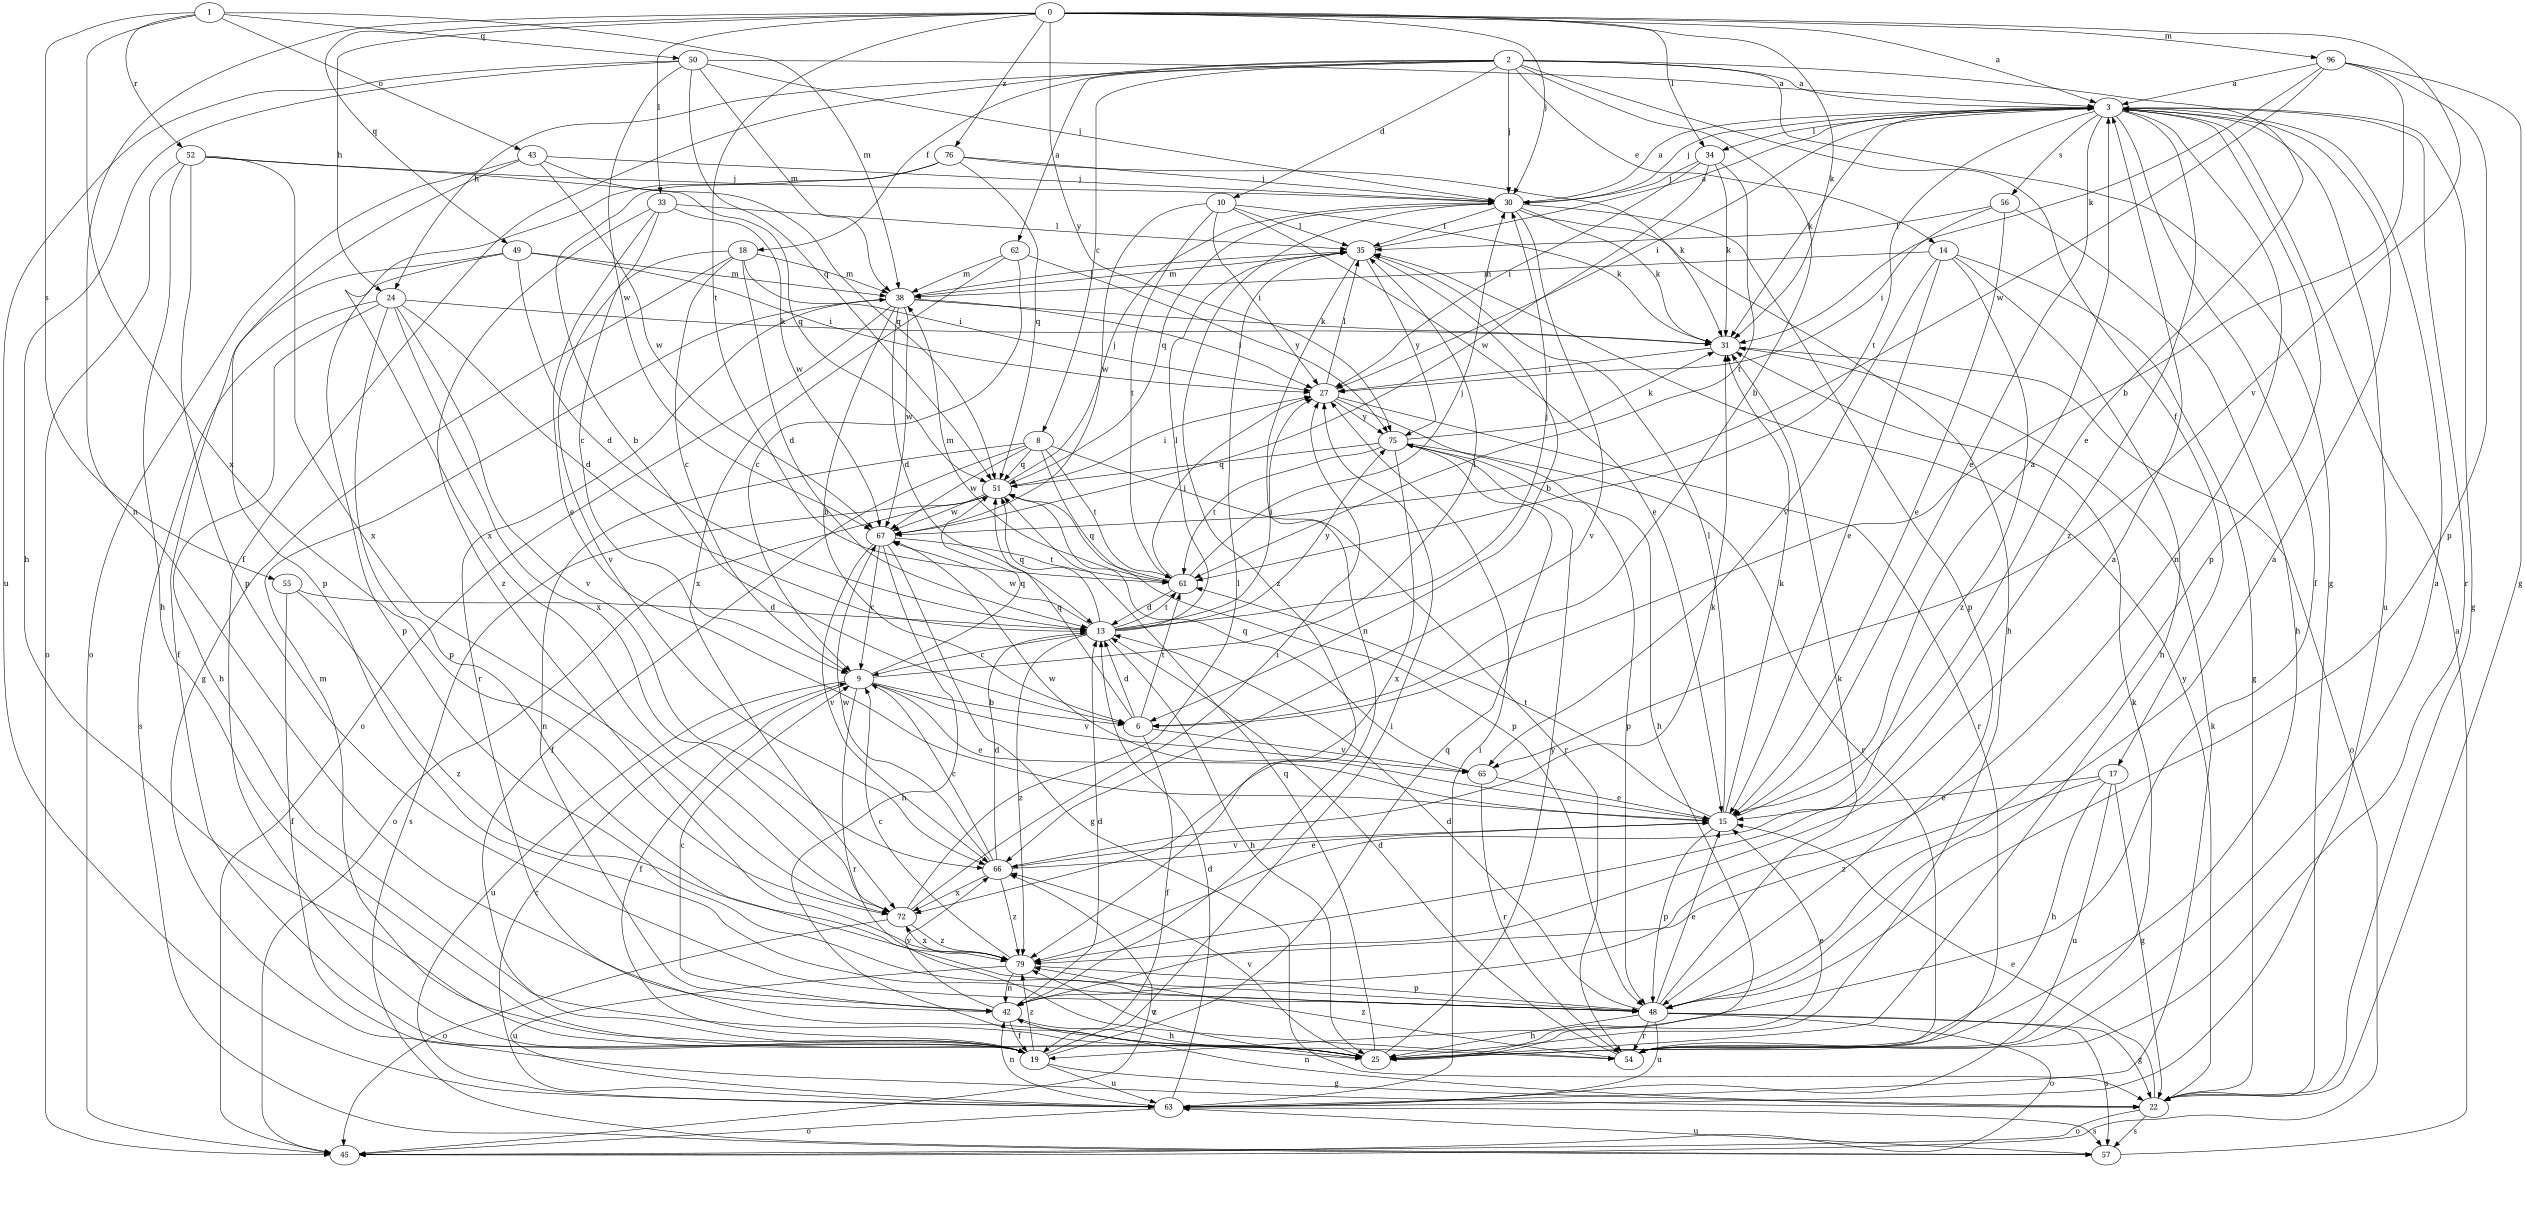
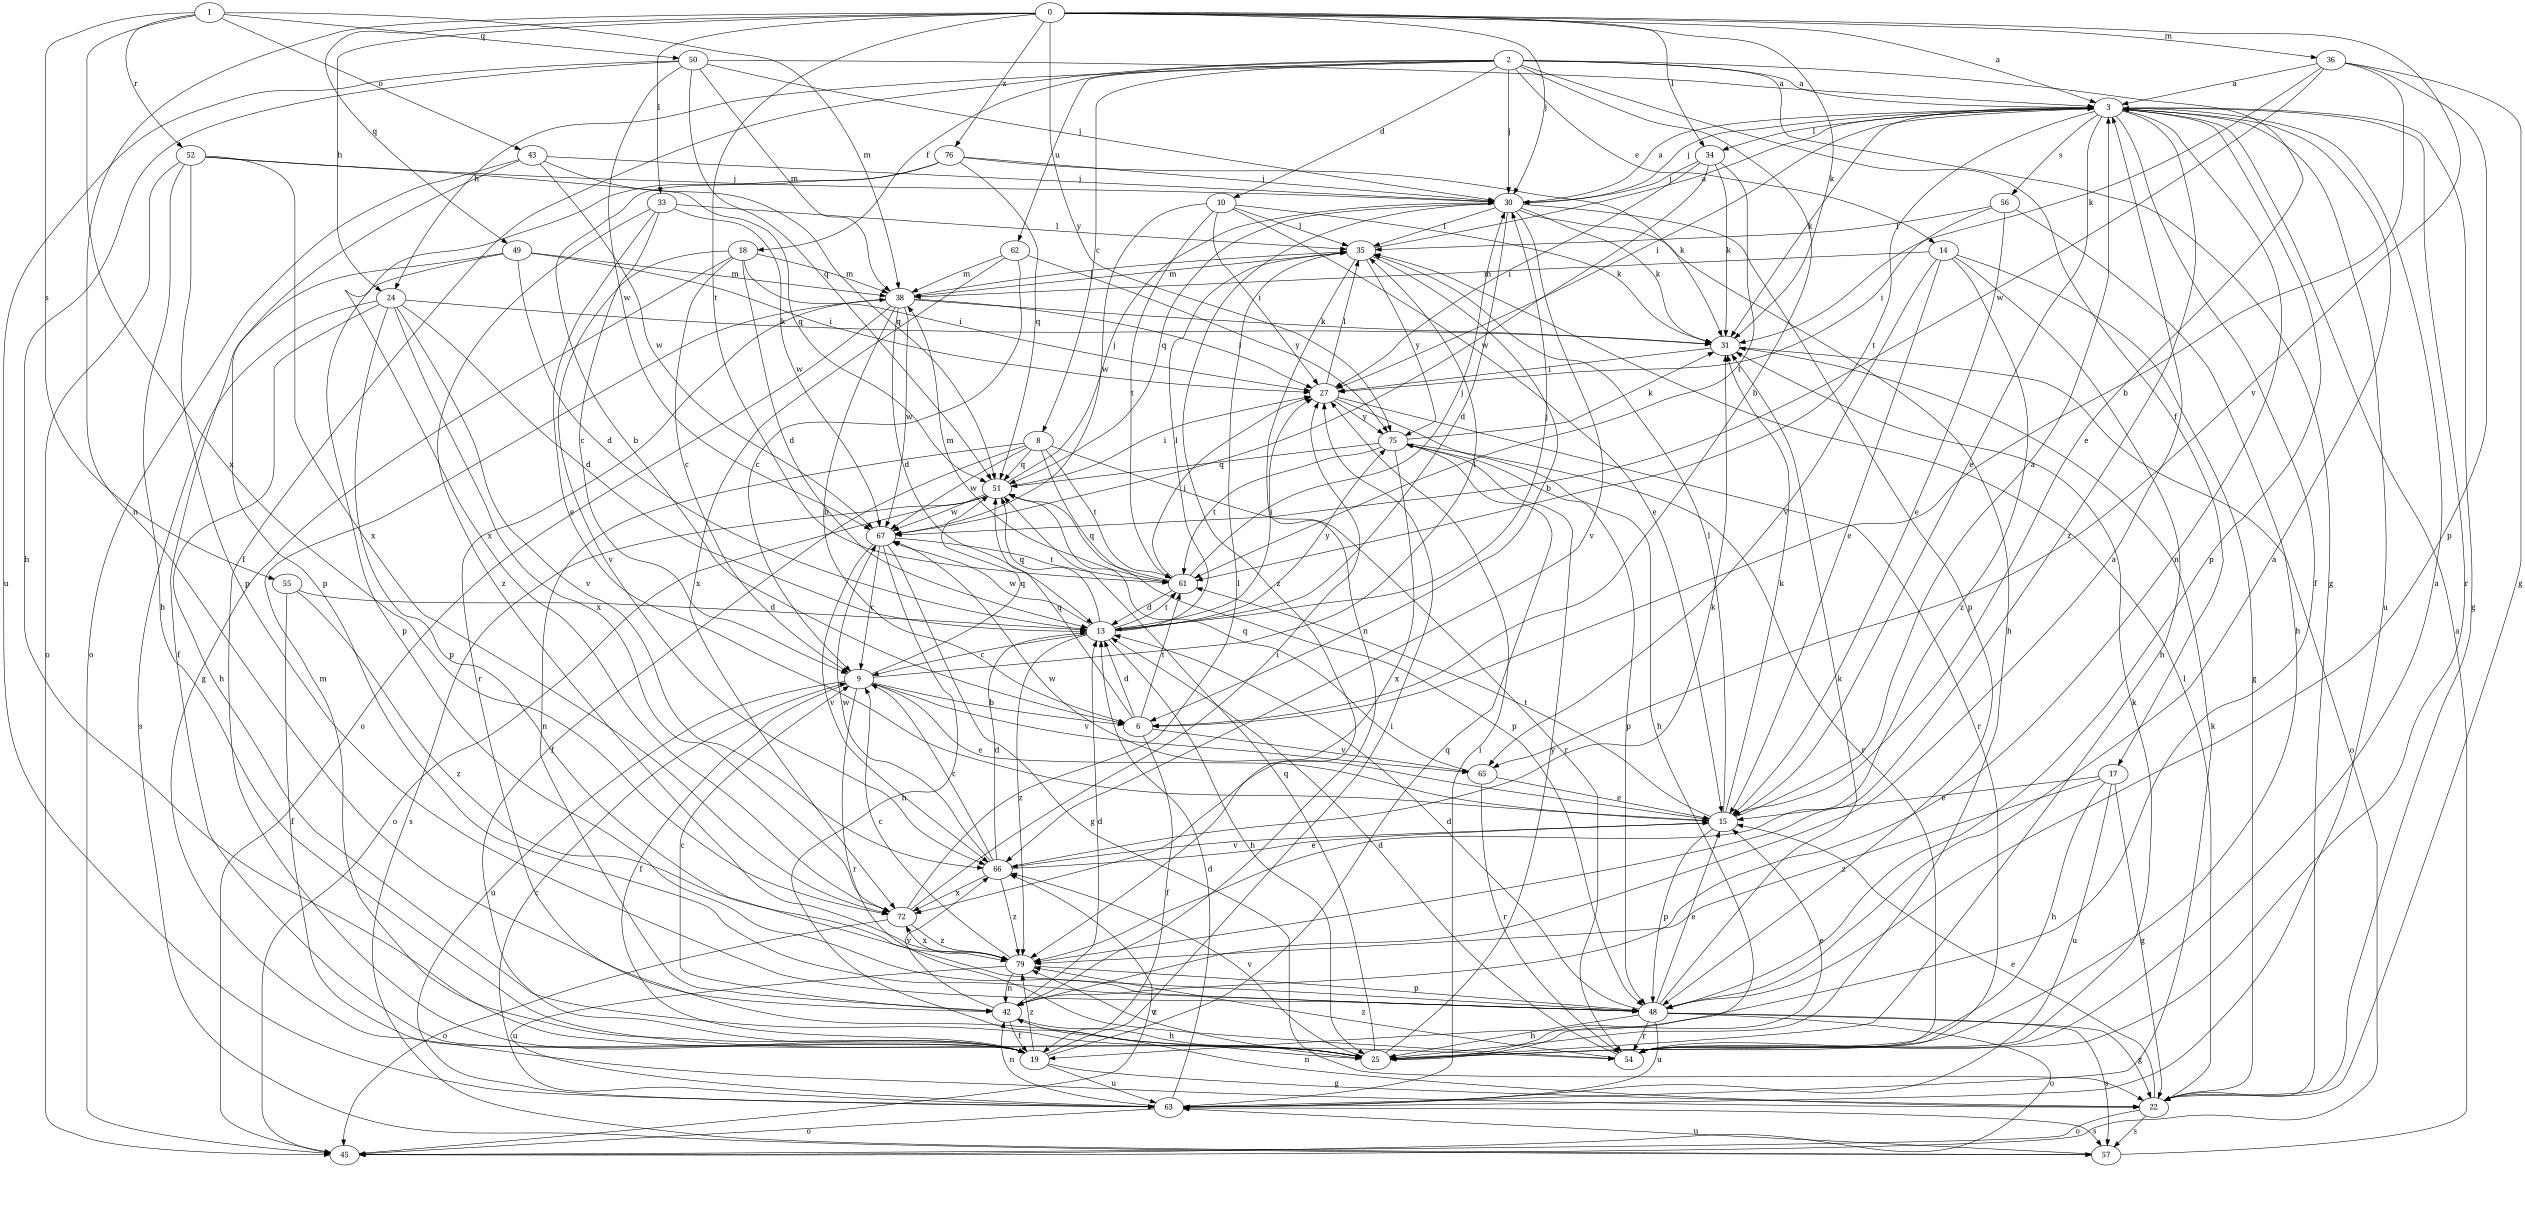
(2331, 60) -> (2331, 60)
(1058, 155) -> (1058, 155)
none -> (1407, 492)
(2185, 679) -> (2185, 679)
